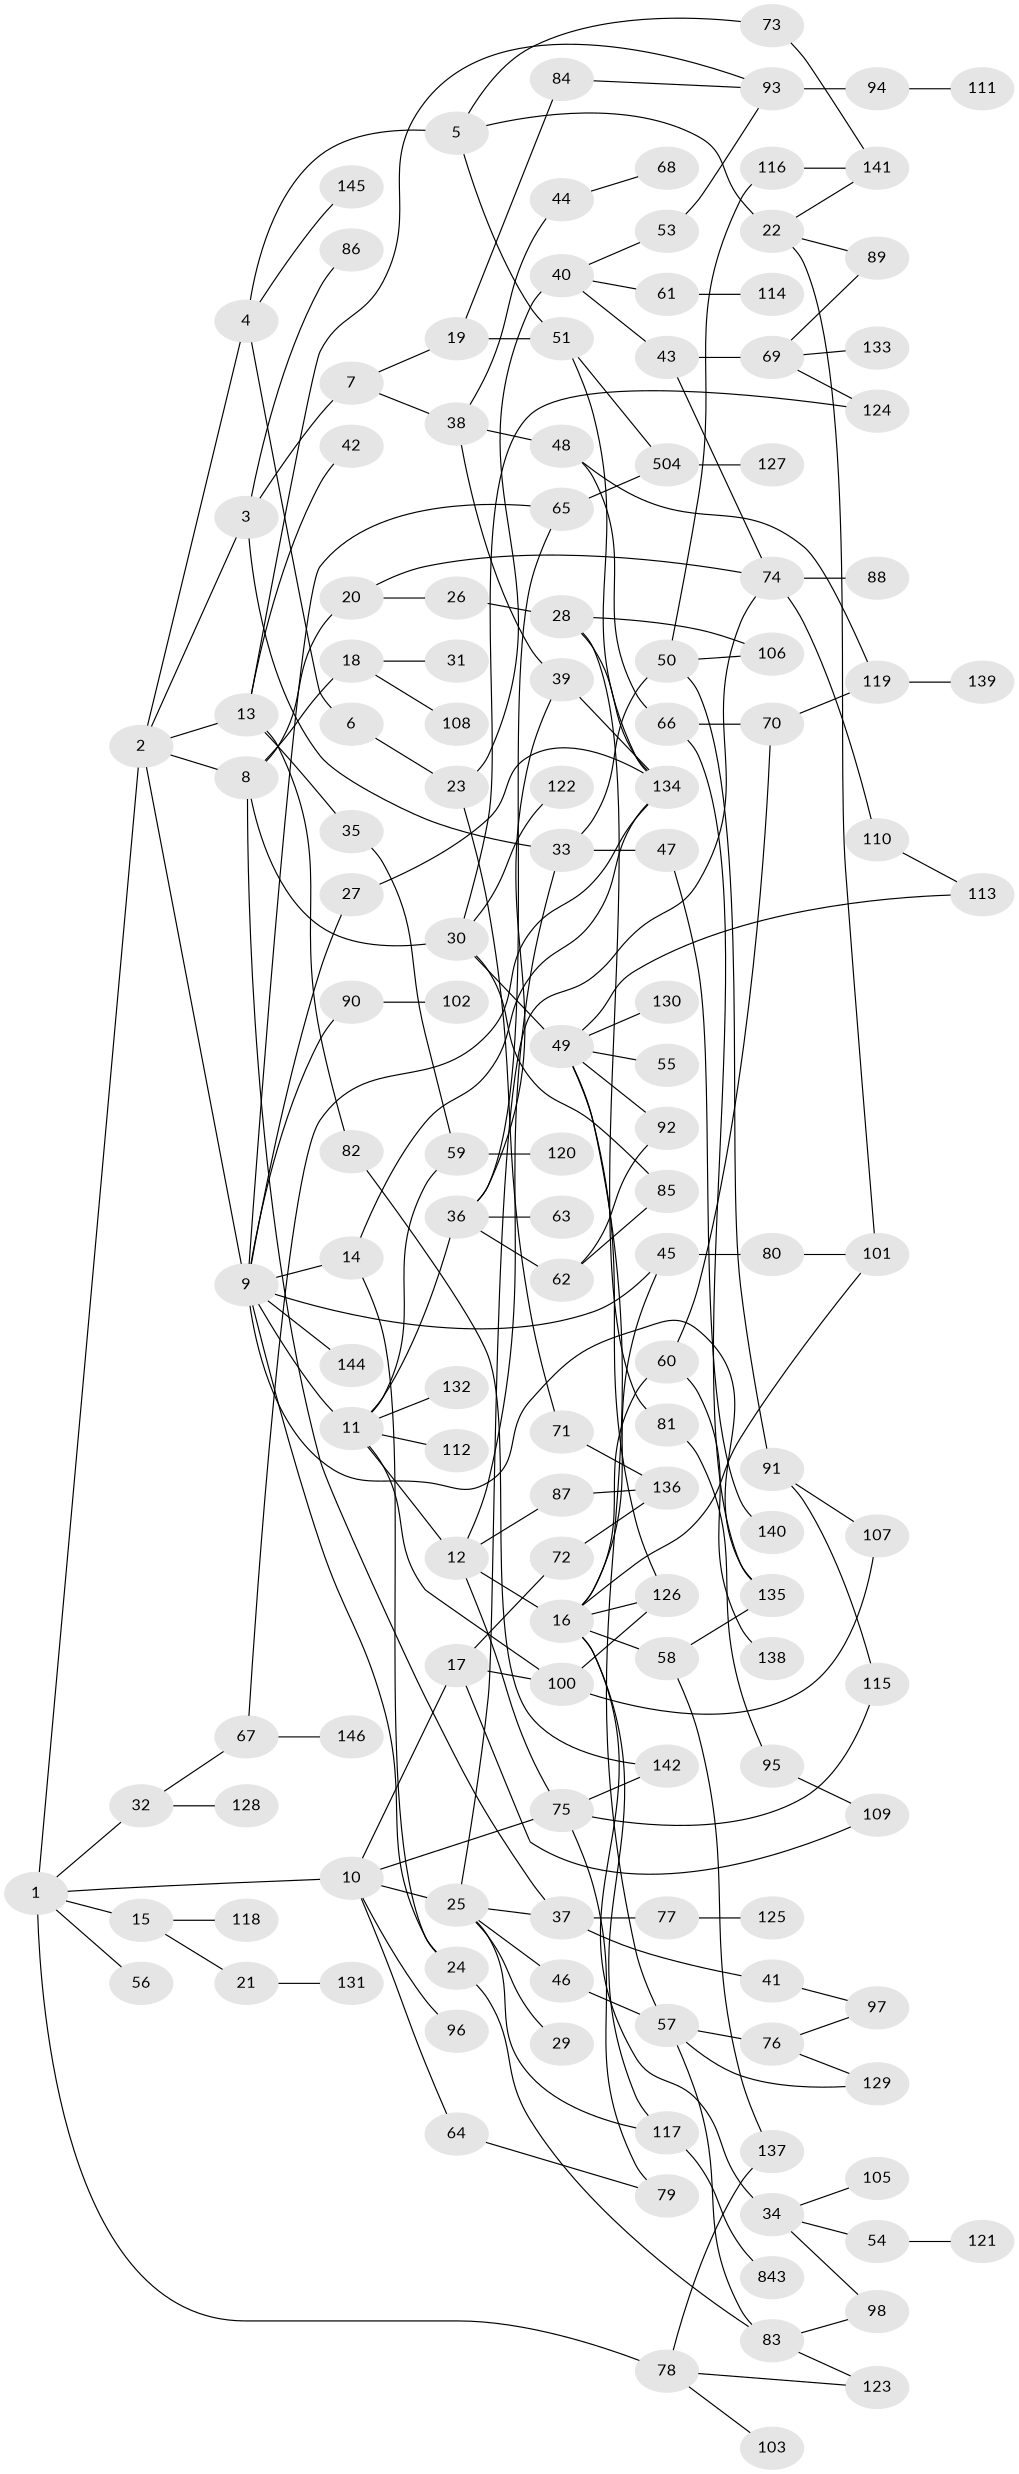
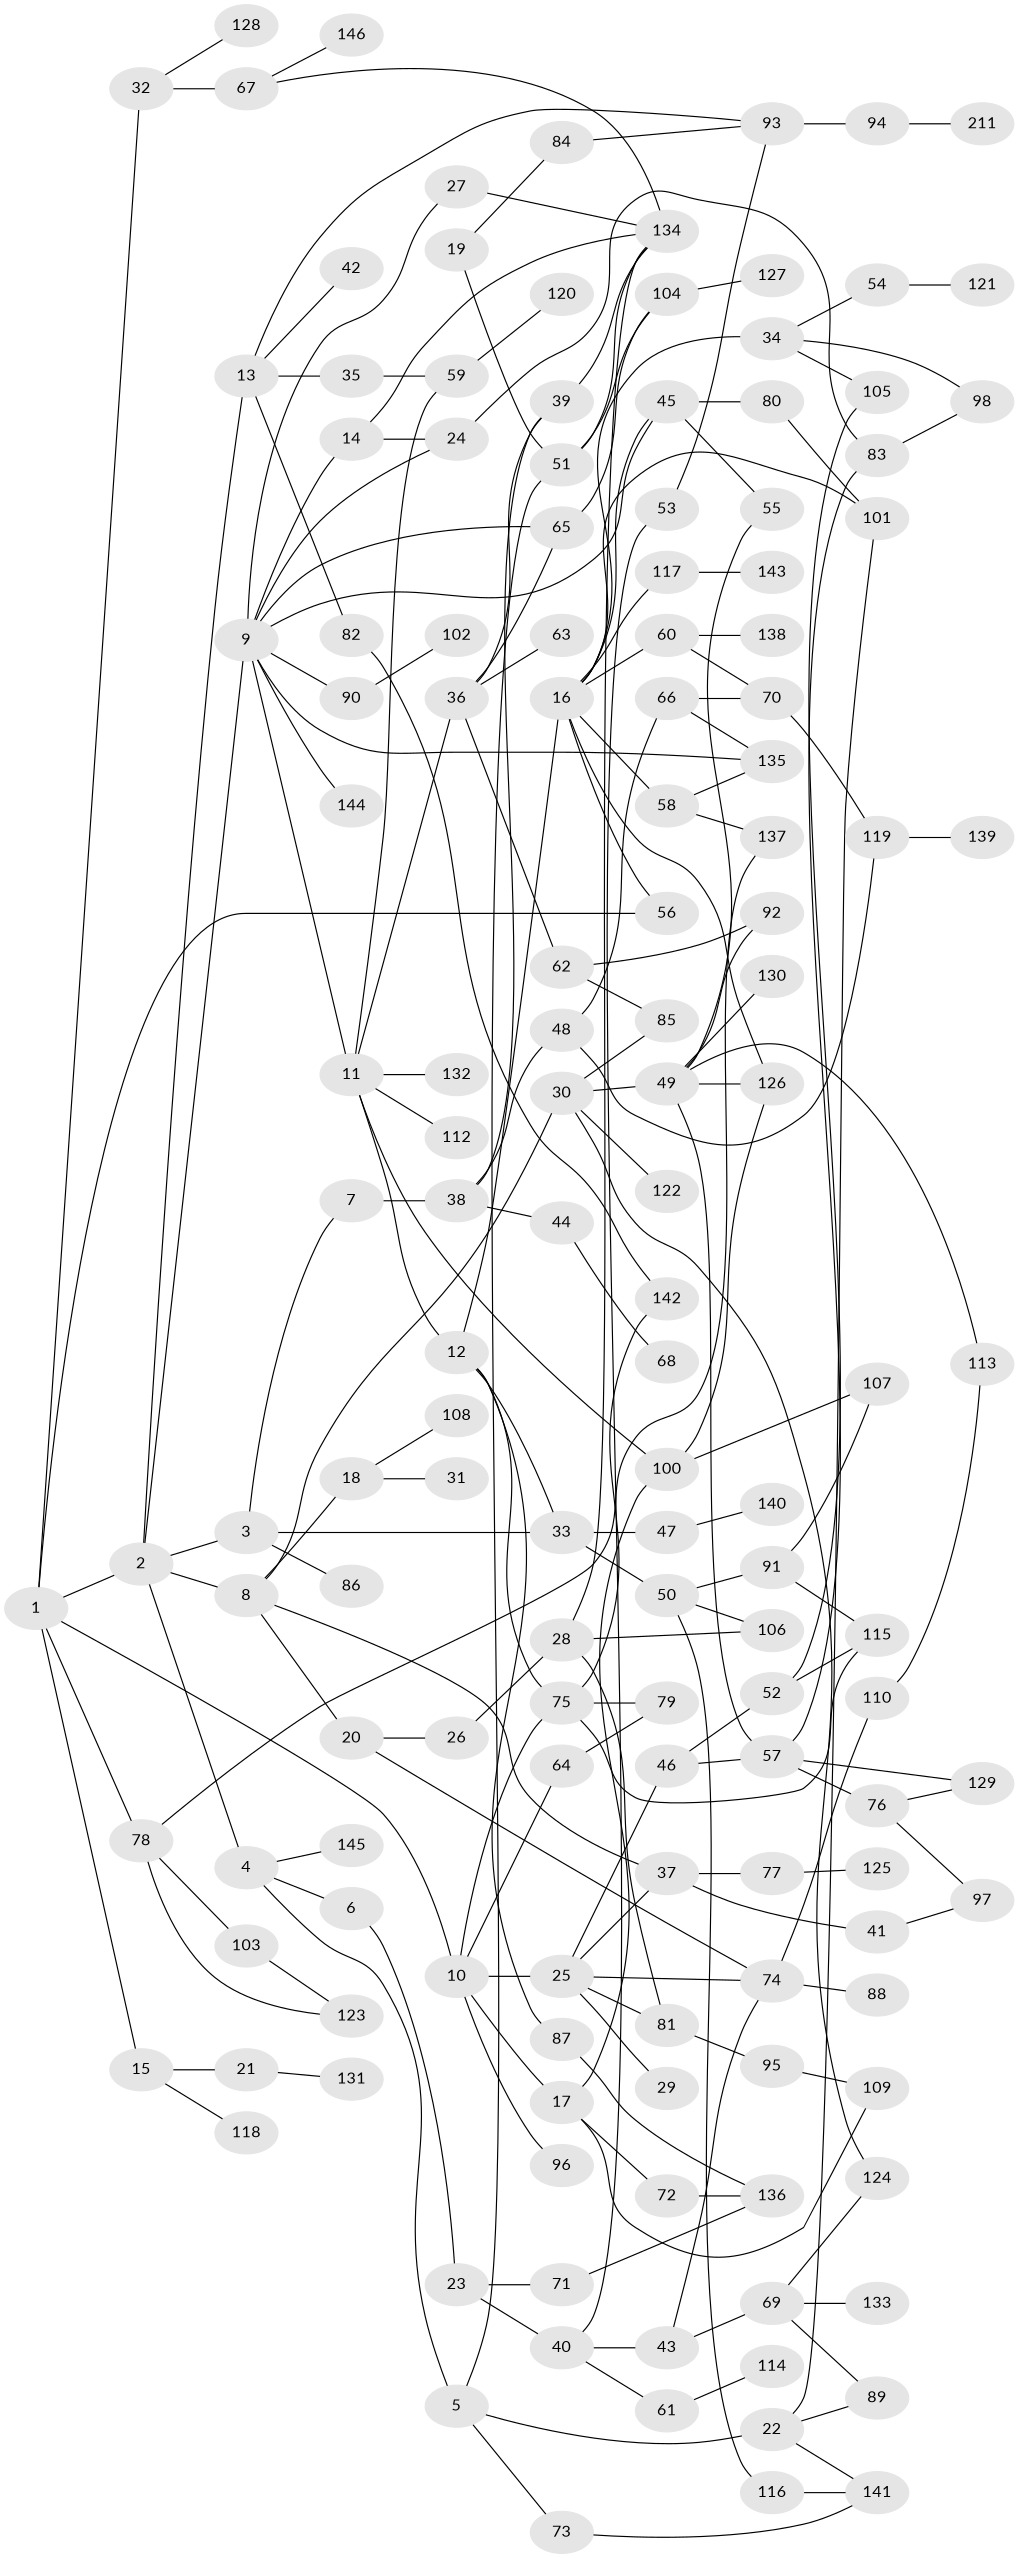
(982, 89) -> (982, 124)
(404, 361) -> none
none -> (727, 463)
(667, 465) -> (667, 294)
none -> (597, 797)
none -> (772, 1694)
(517, 2056) -> (609, 1998)
(772, 2278) -> (772, 572)
(825, 2364) -> (299, 1981)
